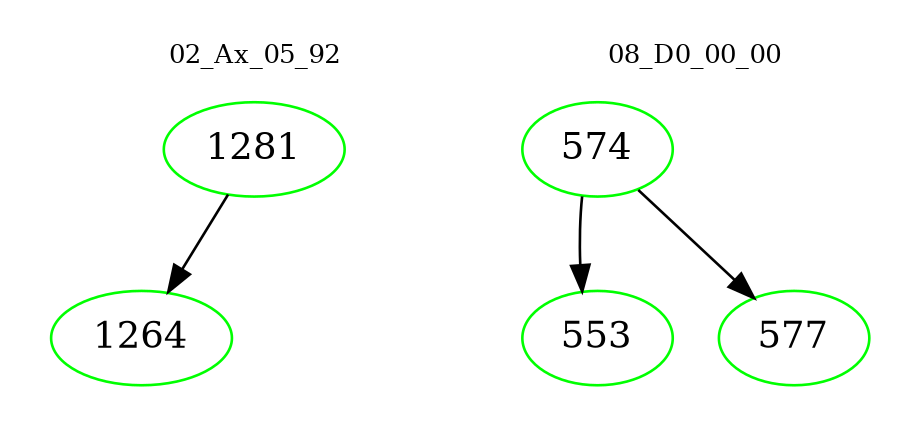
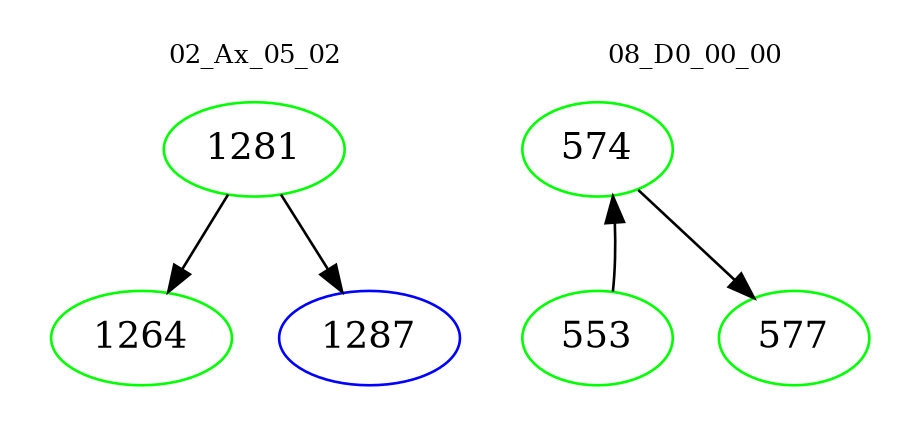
(256, 56) -> (256, 56)
(580, 231) -> (615, 257)
none -> (370, 338)
